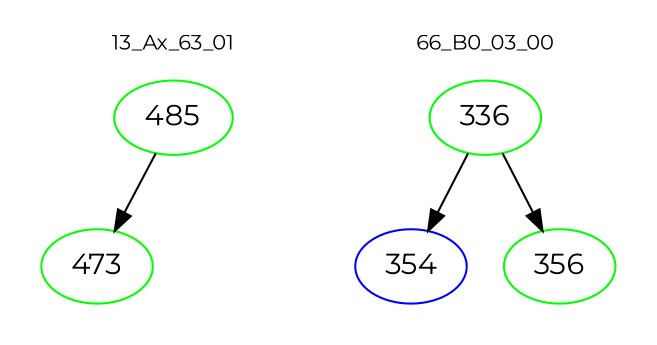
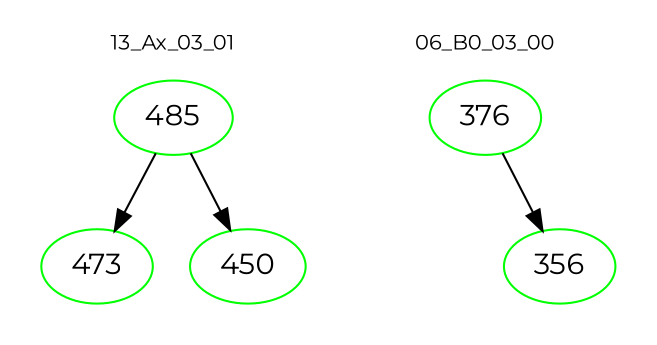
(173, 44) -> (173, 44)
(485, 44) -> (485, 44)
(485, 118) -> (485, 118)
none -> (248, 266)
(411, 266) -> none
